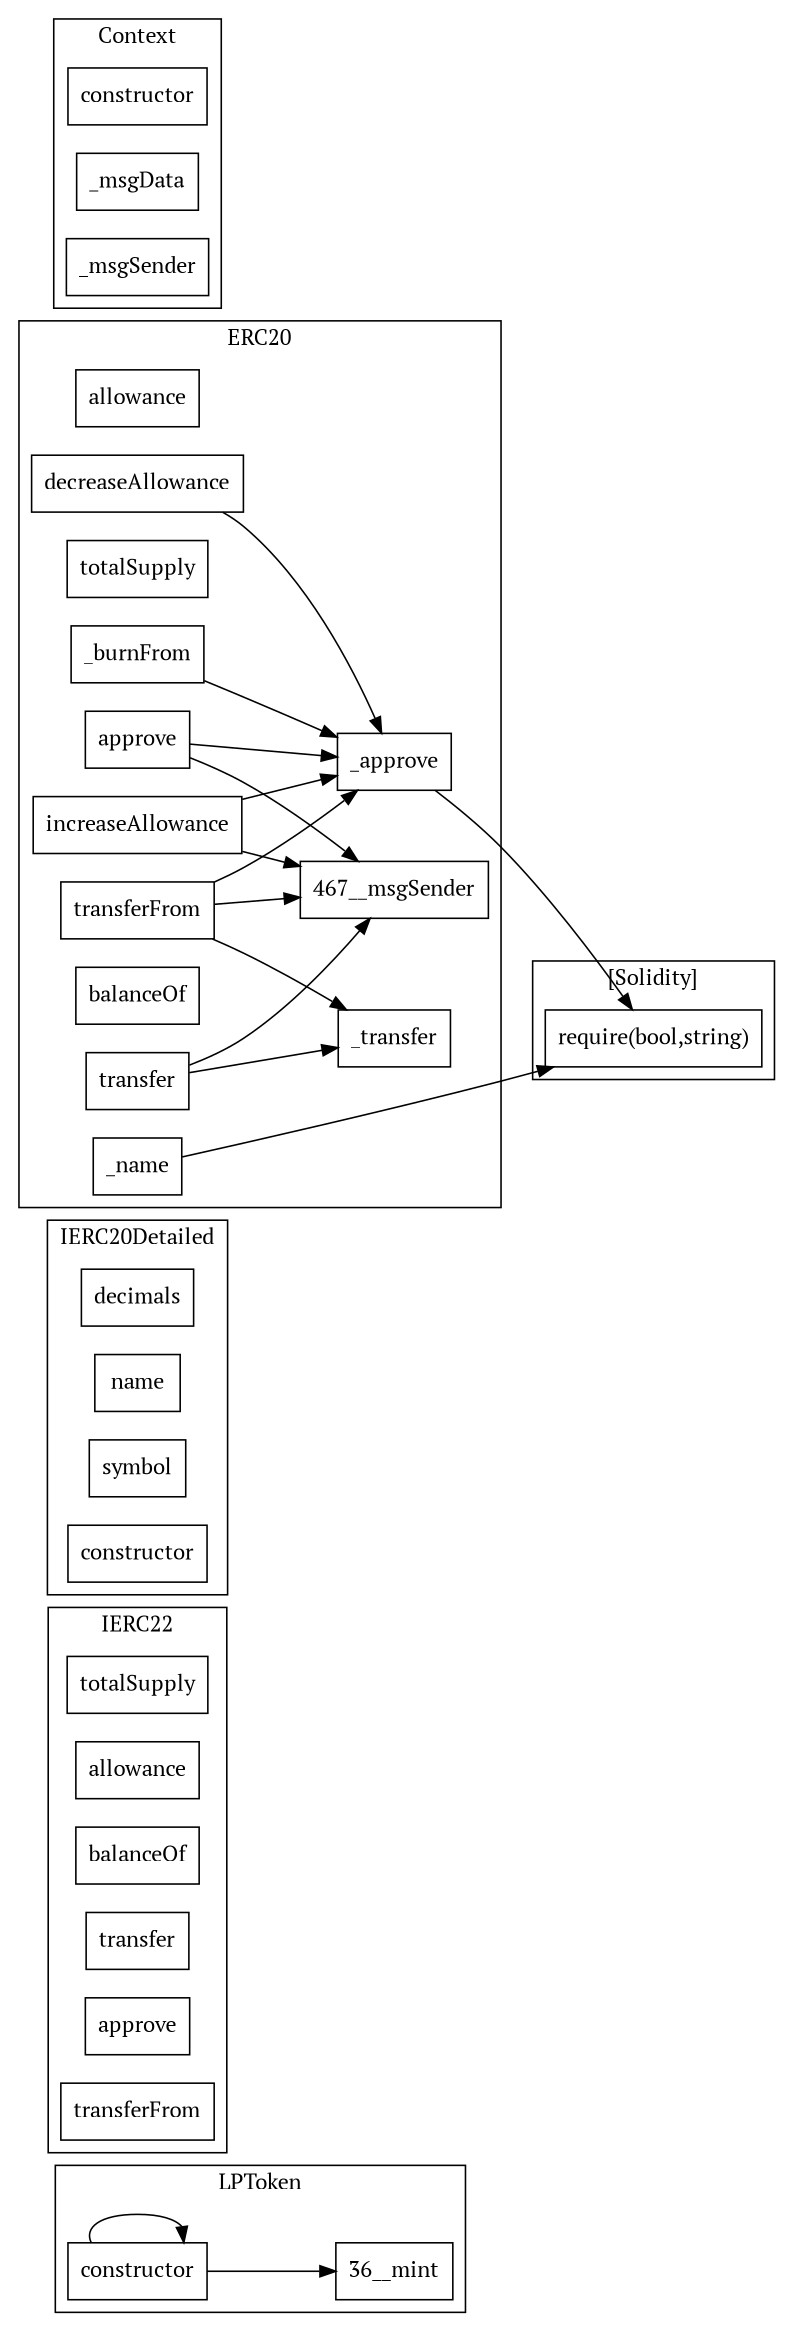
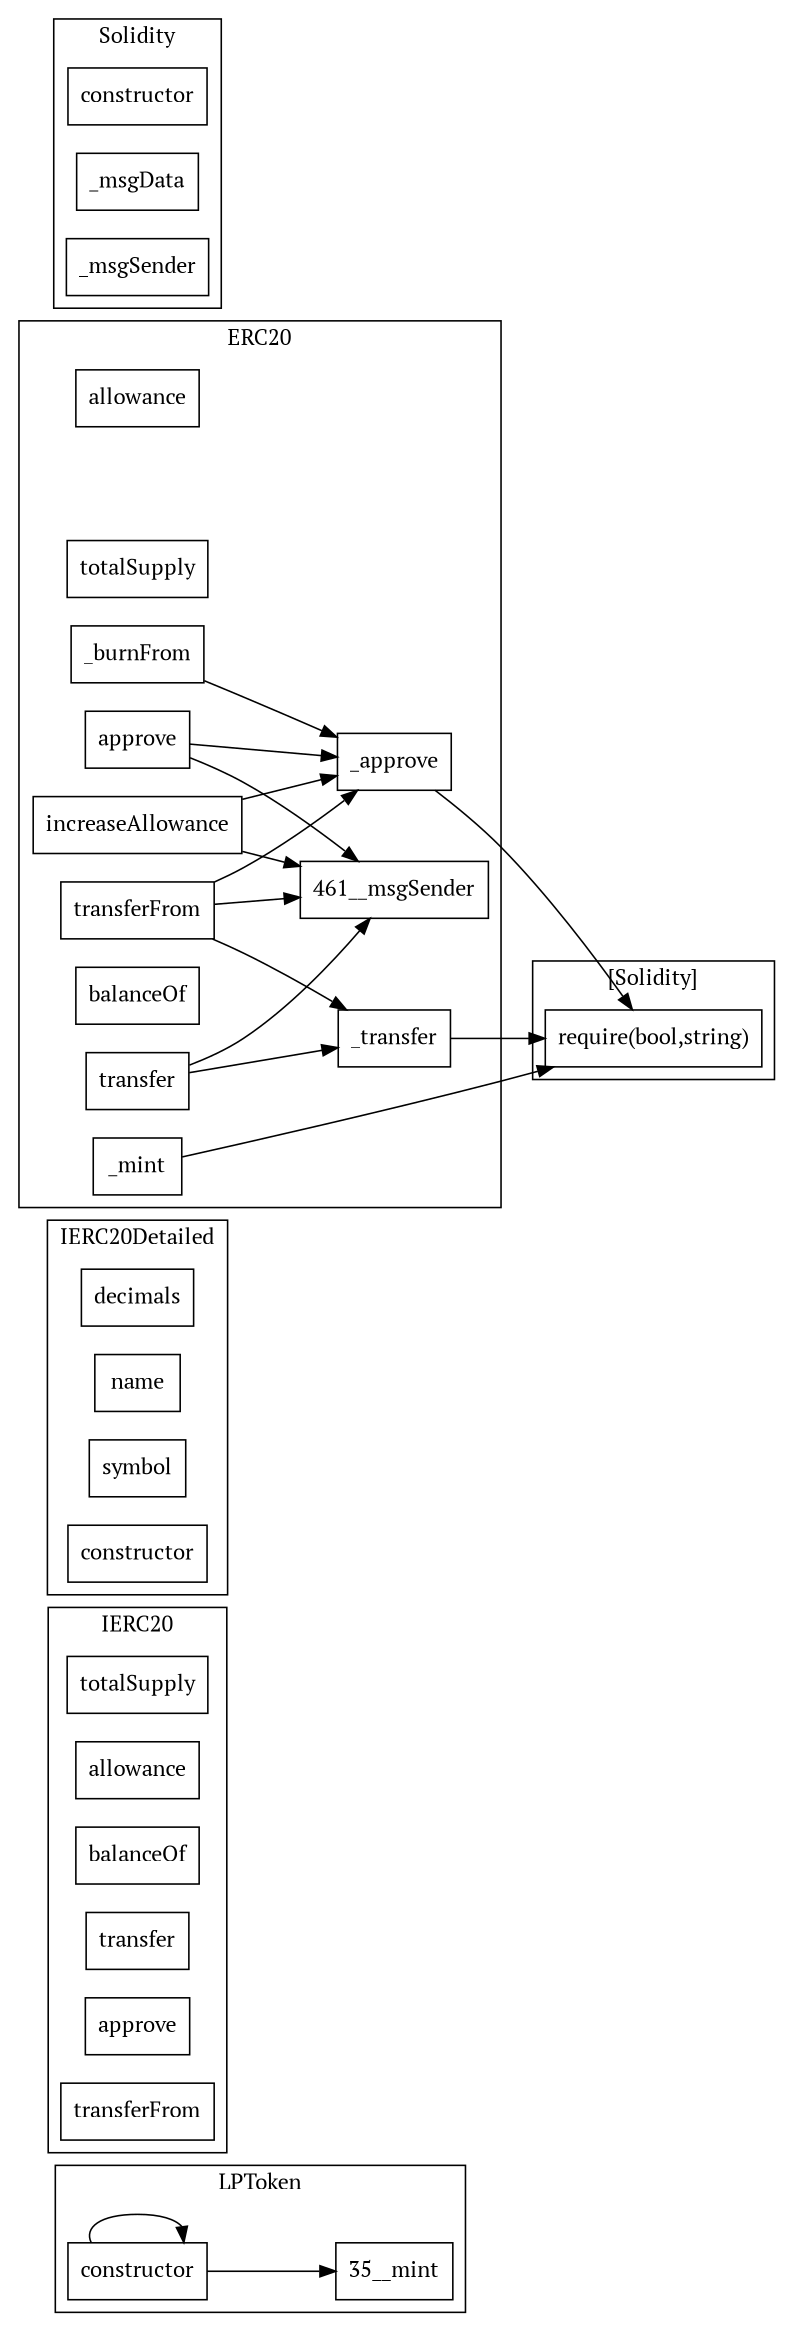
(138, 37) -> (138, 37)
(138, 484) -> none
(394, 890) -> (394, 890)
none -> (490, 1038)
(138, 1166) -> (138, 1166)
(138, 1626) -> (138, 1626)
(394, 2271) -> (394, 2271)
